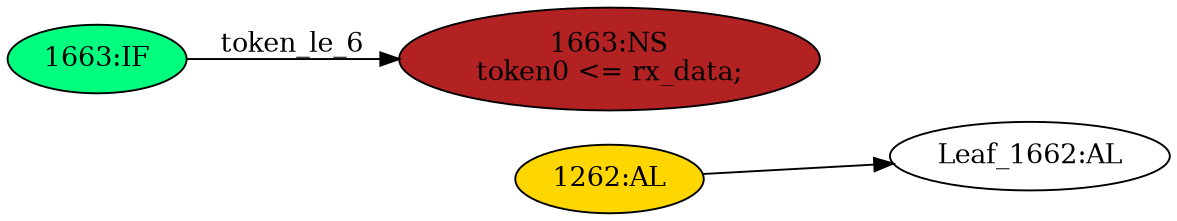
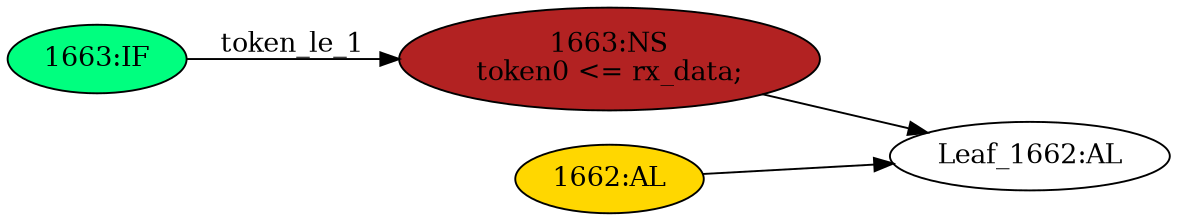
(293, 45) -> (293, 45)
none -> (835, 111)
(610, 179) -> (610, 179)
